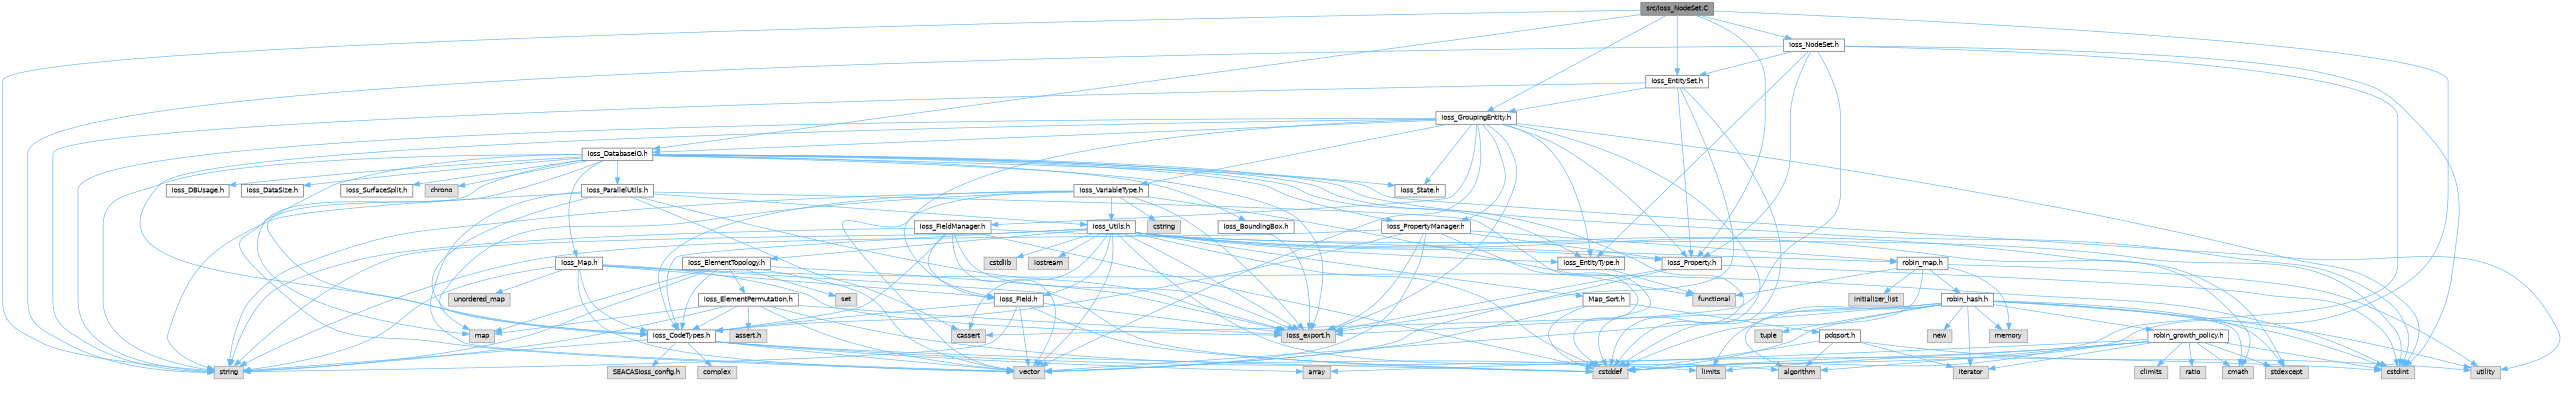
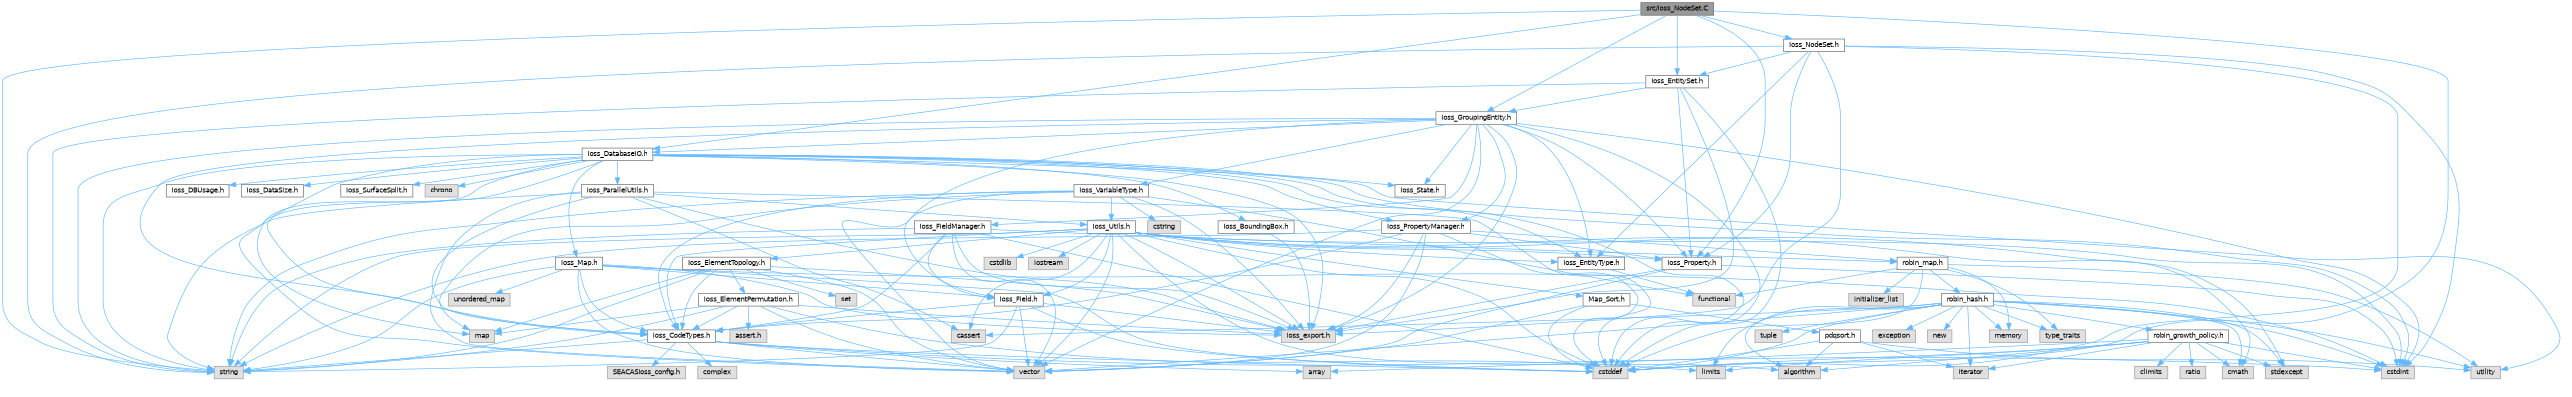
none -> (1894, 336)
none -> (2063, 336)
